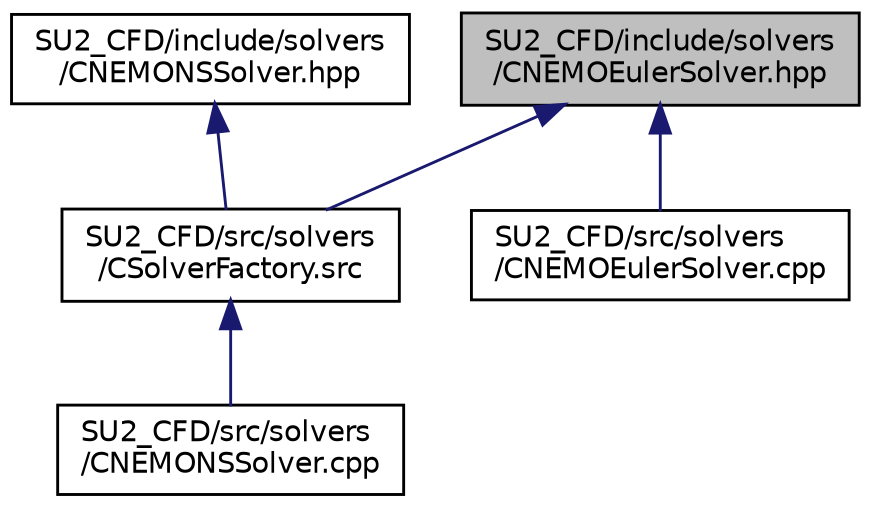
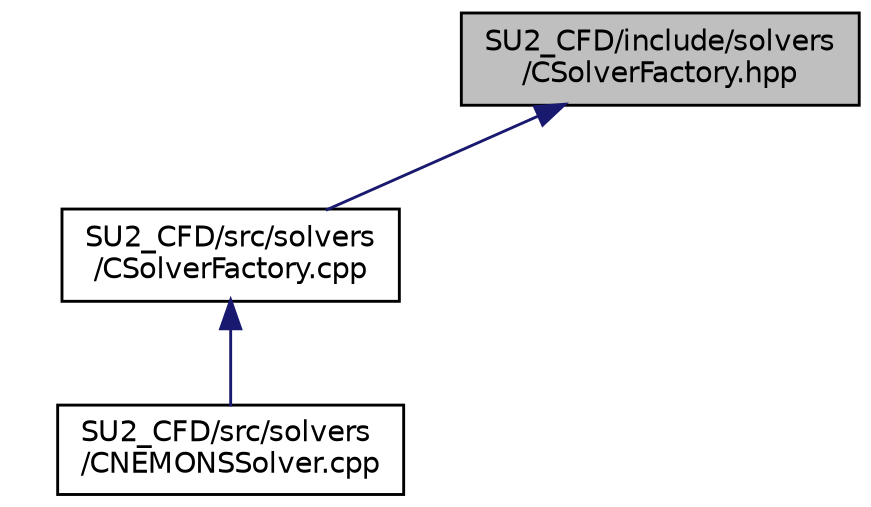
(210, 59) -> none
(660, 59) -> (660, 59)
(231, 255) -> (231, 255)
(660, 255) -> none
